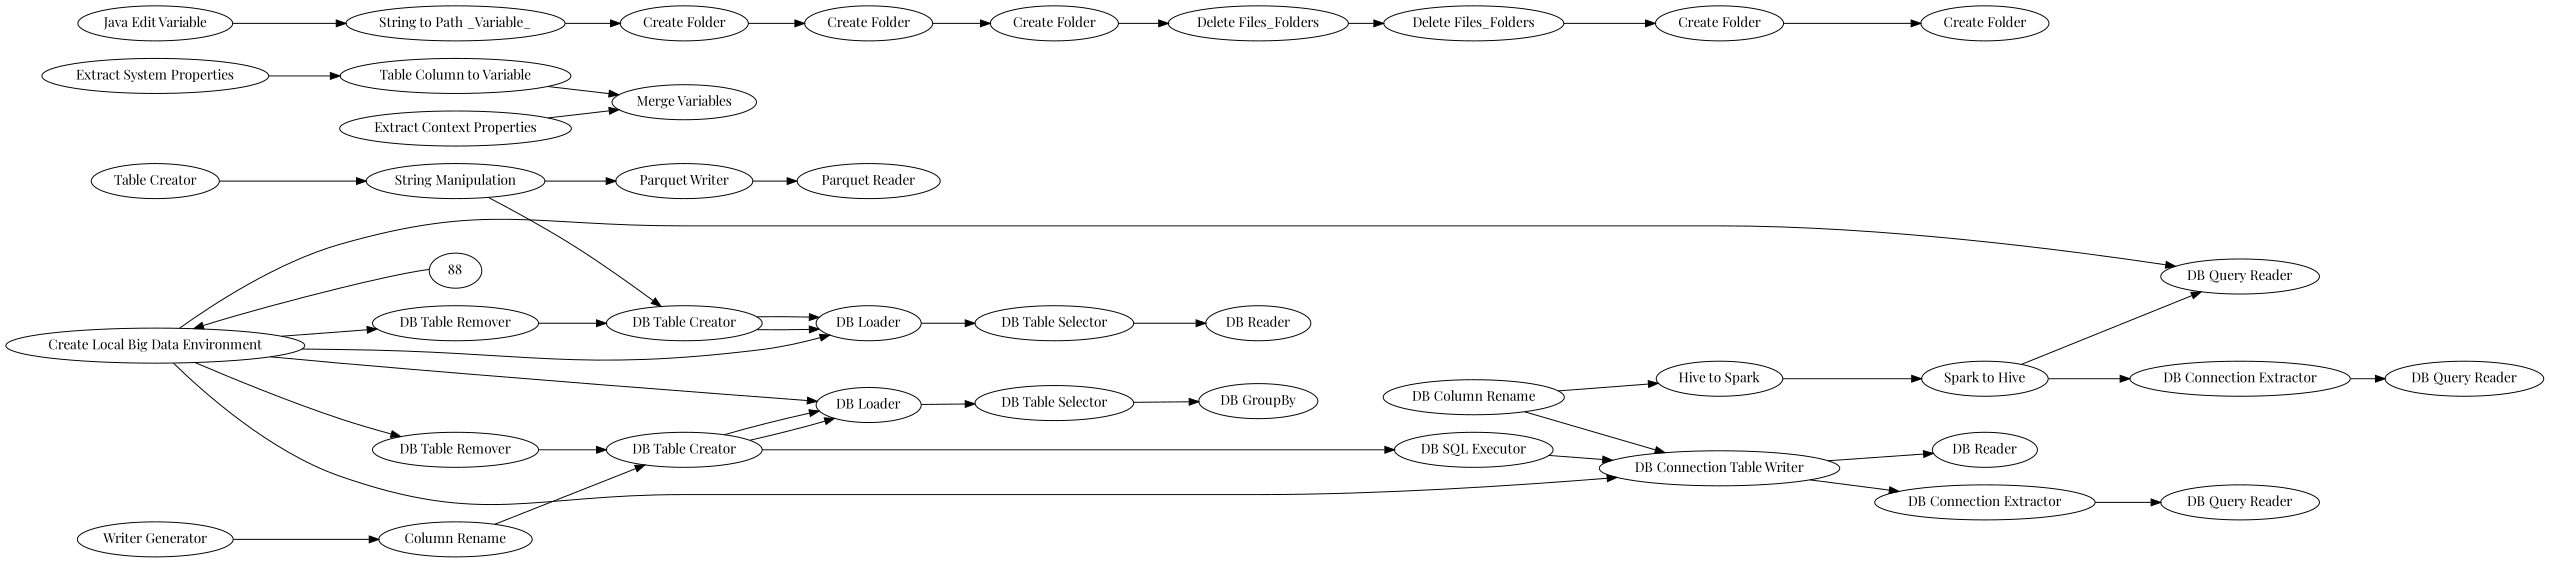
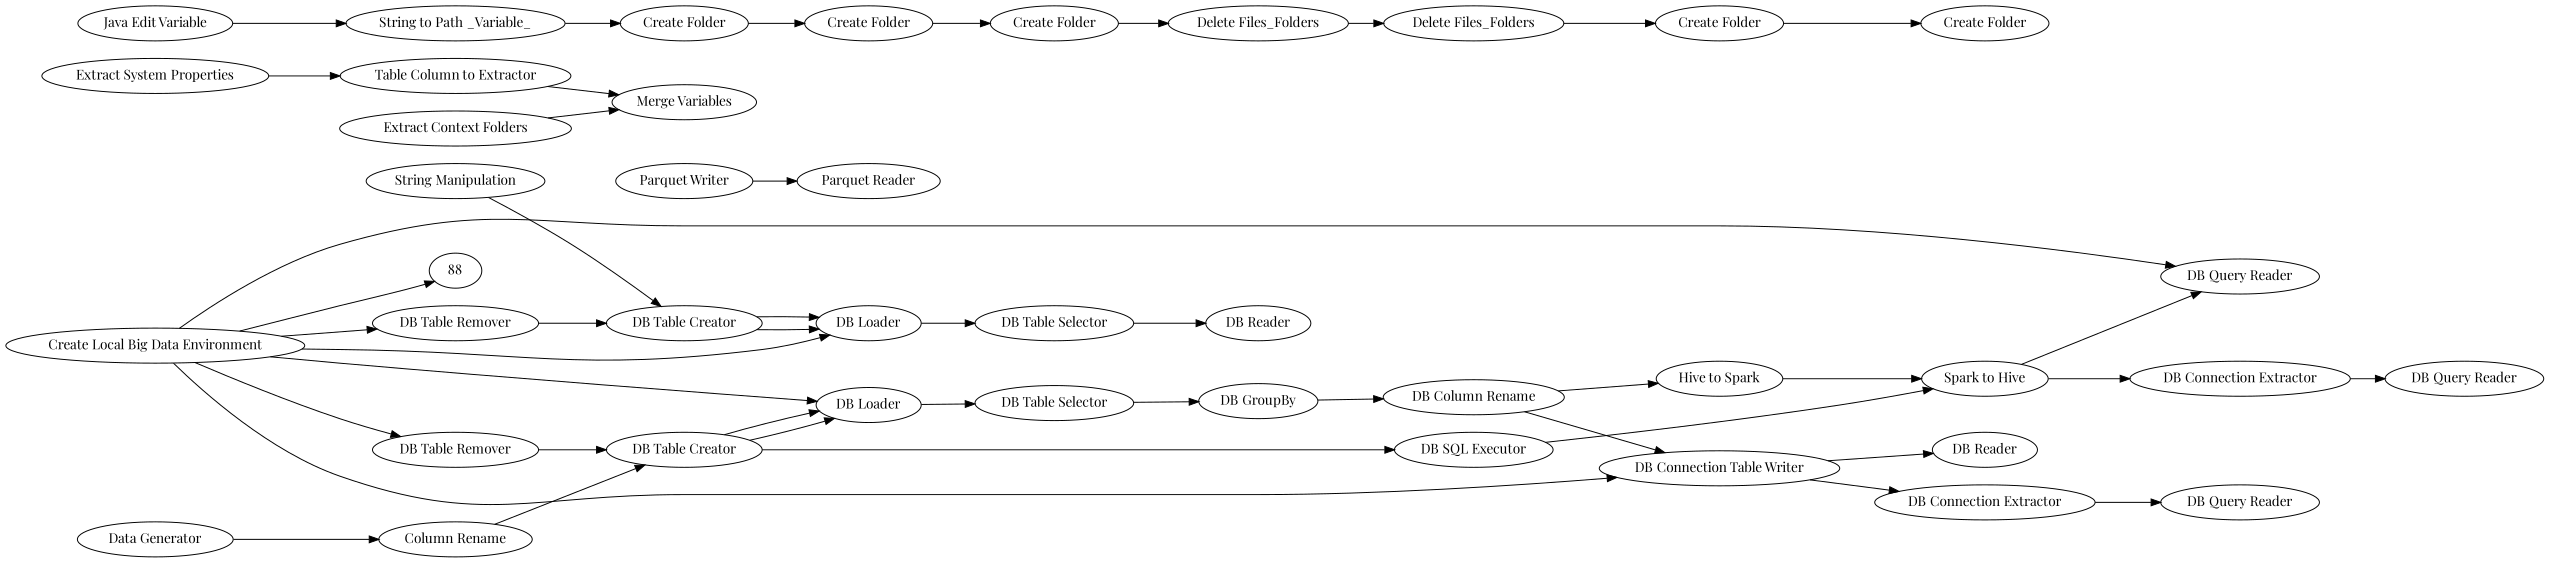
(456, 76) -> (456, 76)
(456, 129) -> (456, 129)
(155, 181) -> none
(575, 181) -> none
(315, 294) -> (332, 308)
none -> (1346, 400)
(1576, 457) -> (1735, 420)
(155, 539) -> (155, 539)
